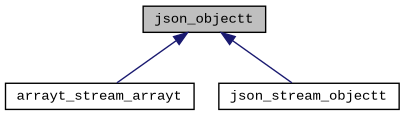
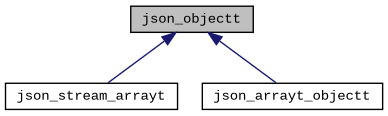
(100, 96) -> (92, 96)
(309, 96) -> (292, 96)
